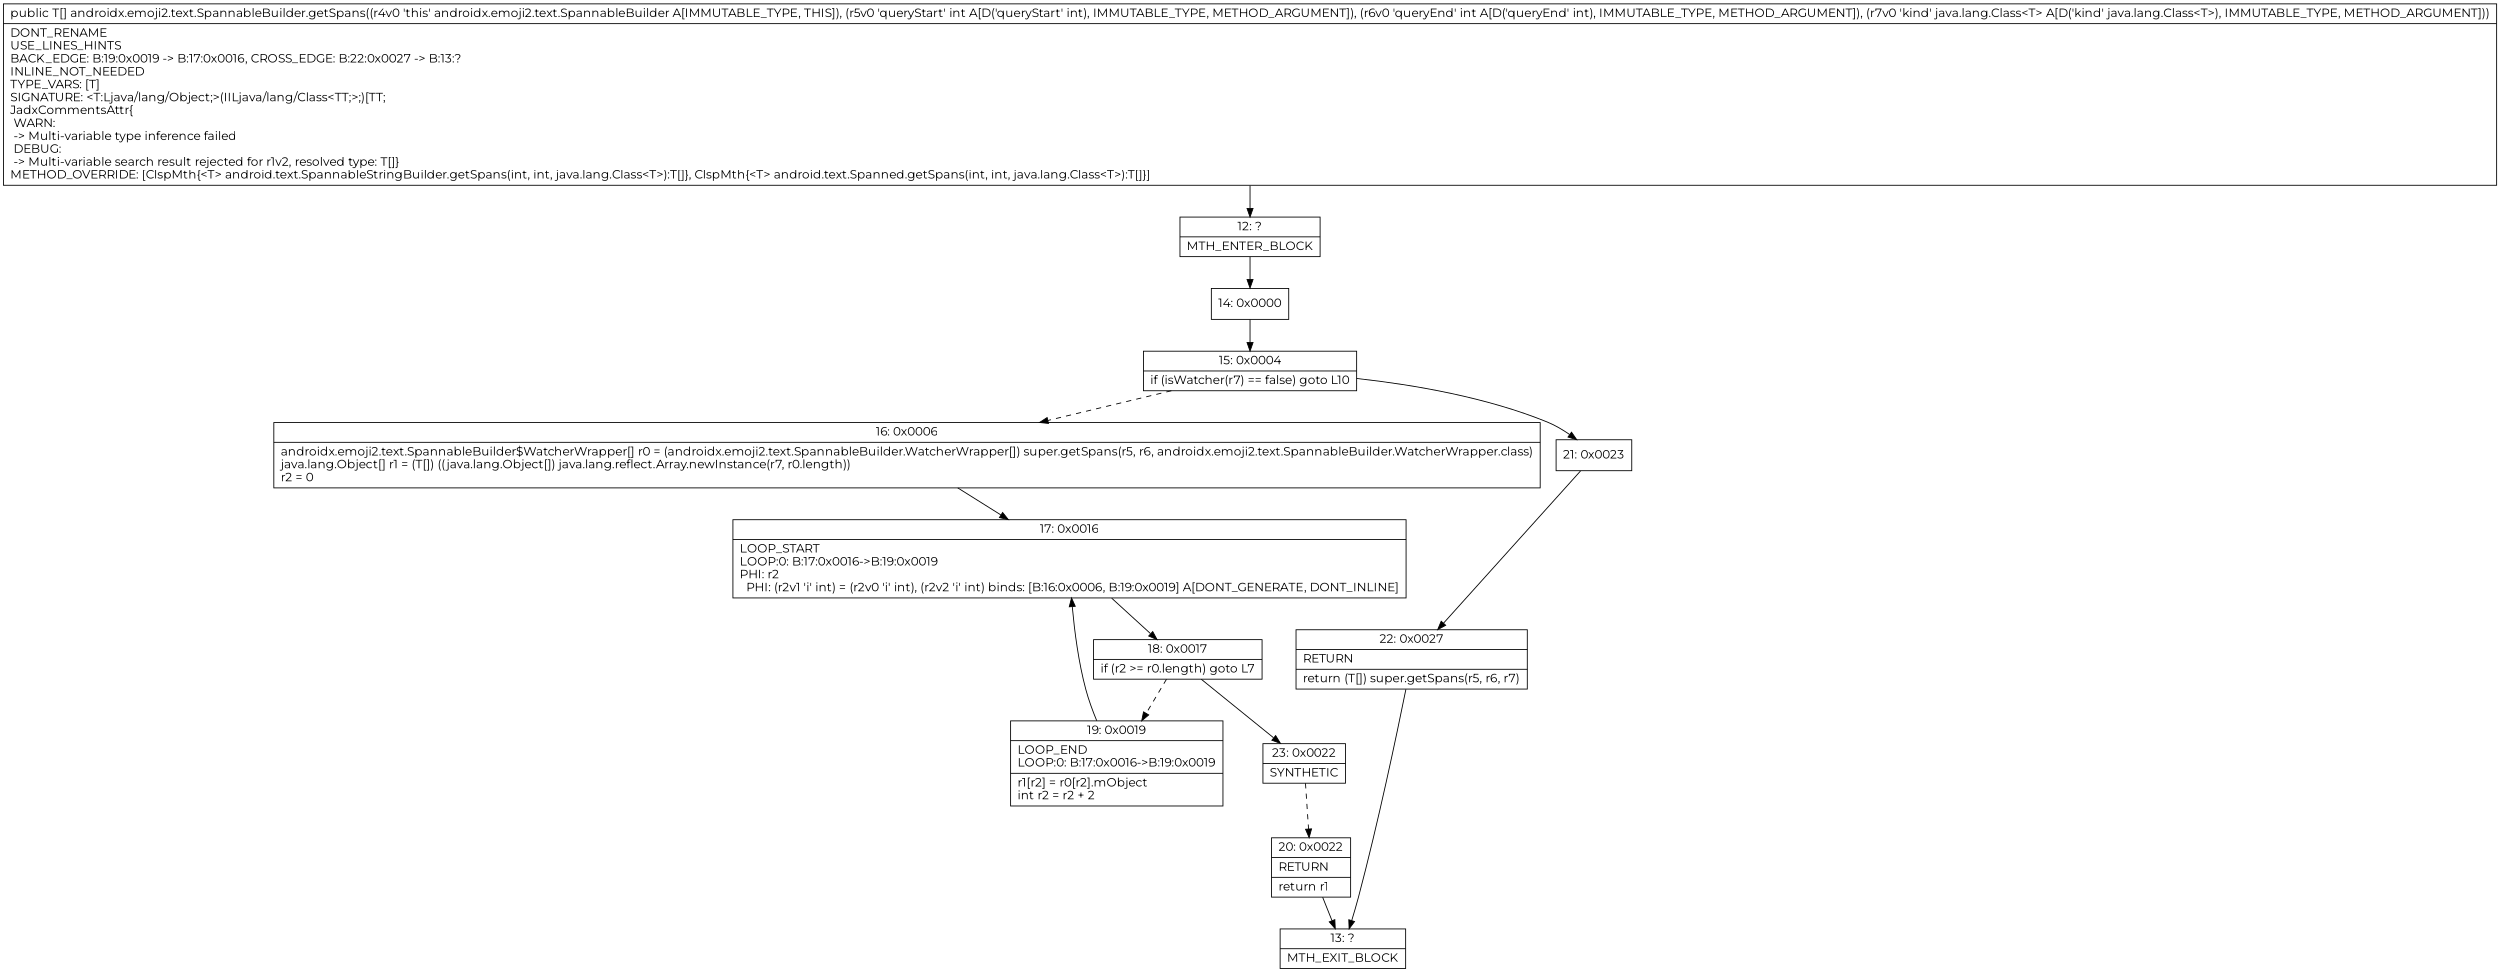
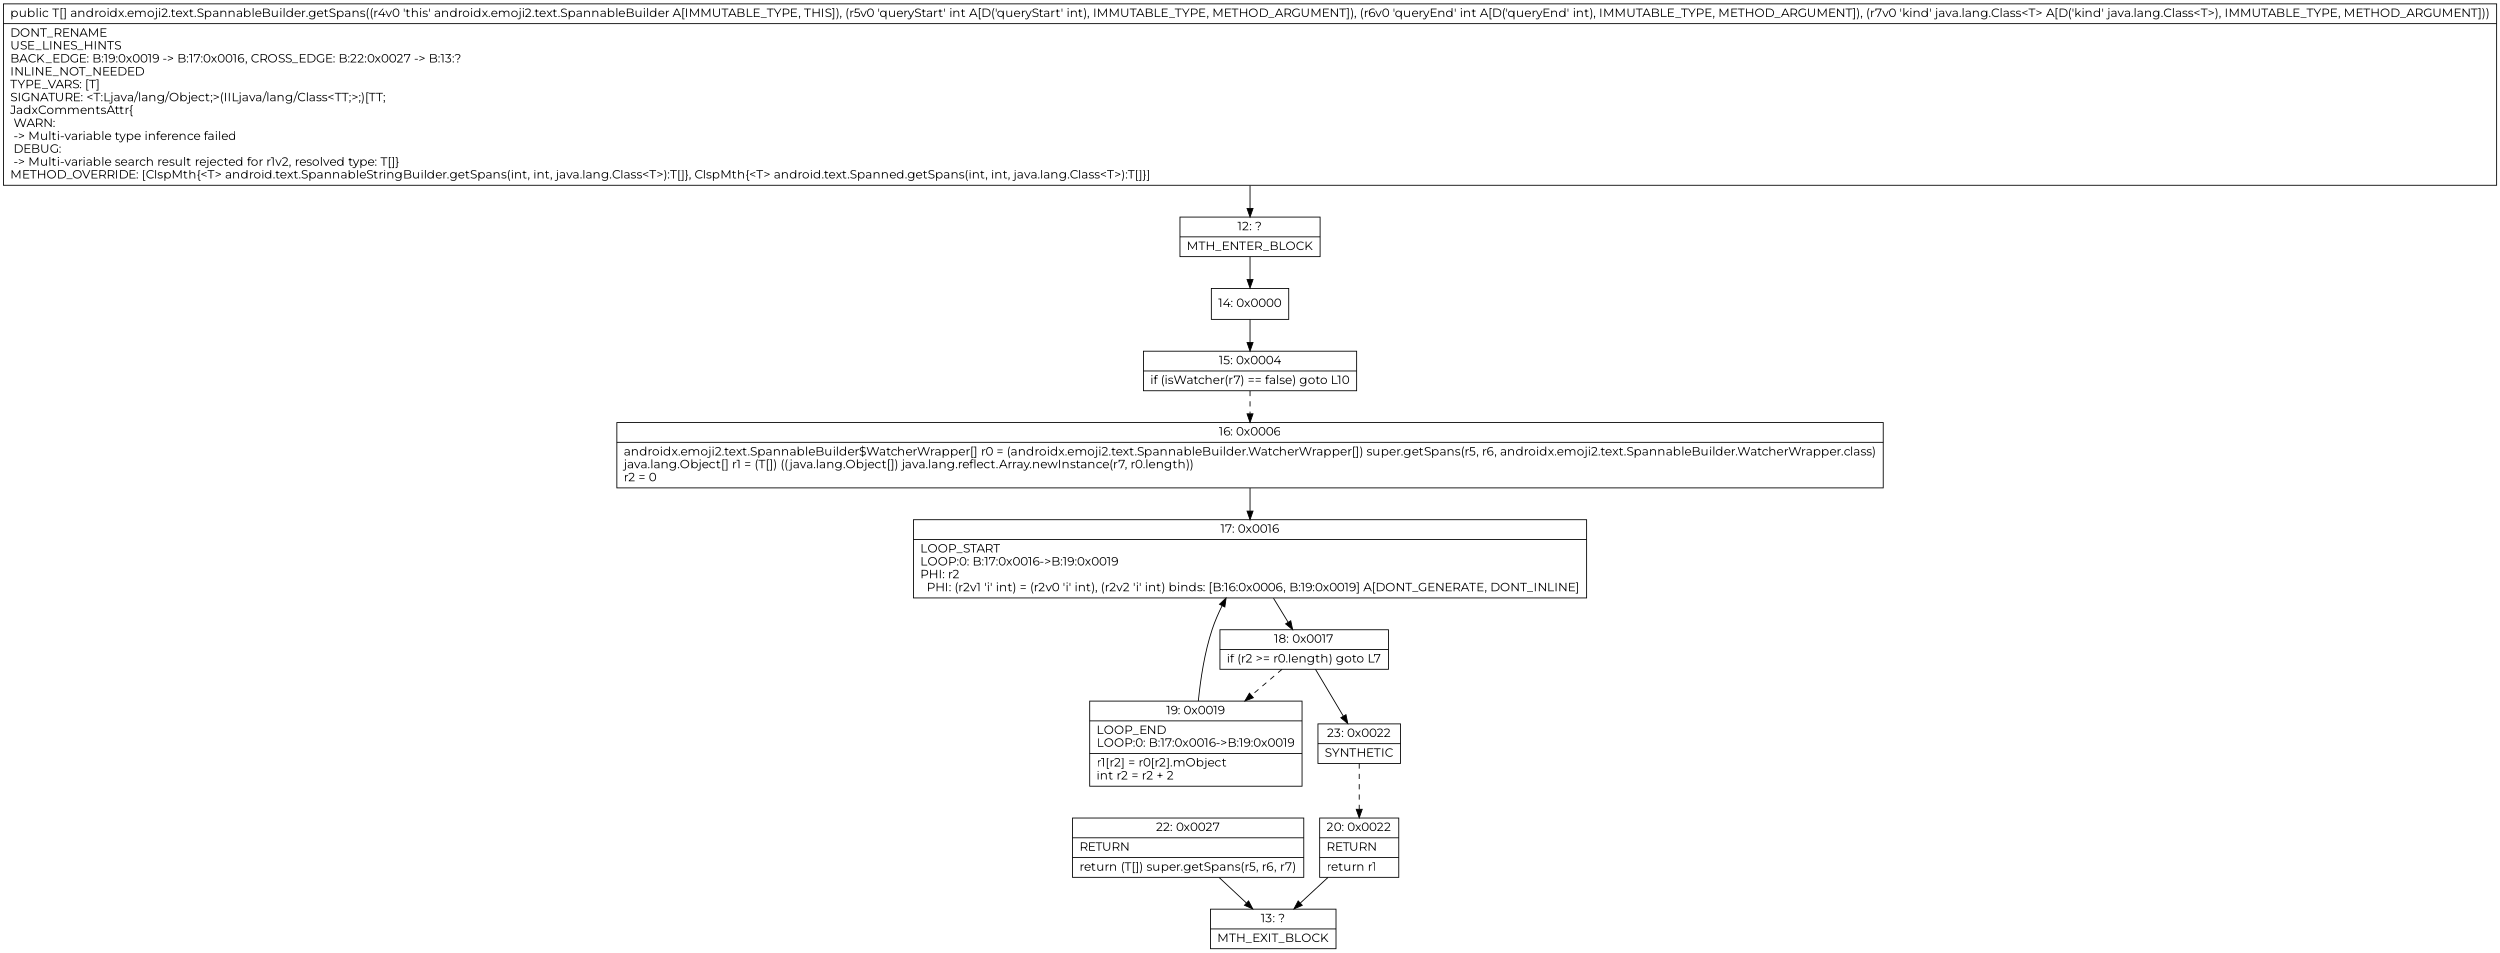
(1594, 455) -> none
